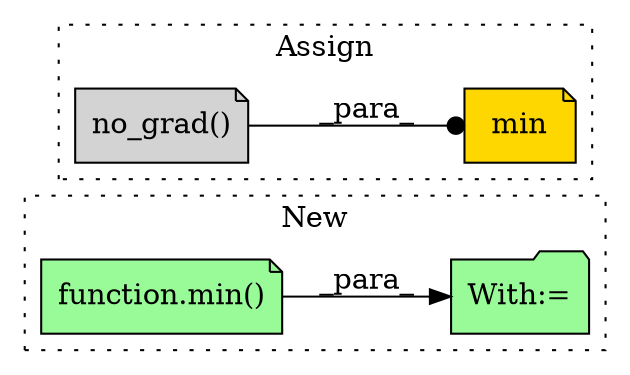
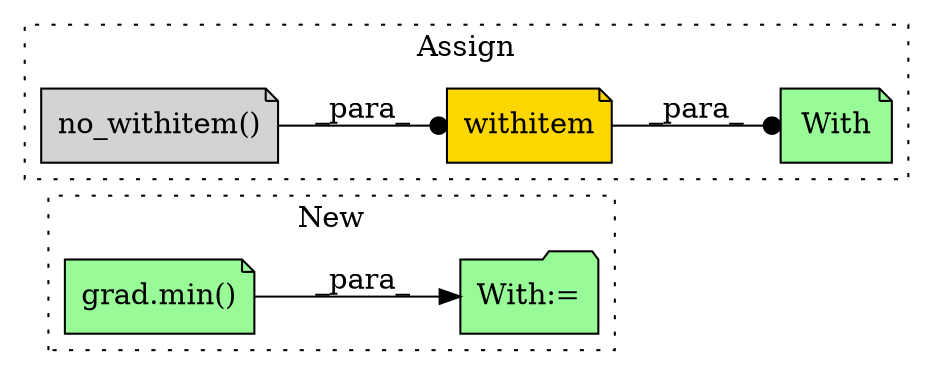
(162, 126) -> (160, 126)
(520, 126) -> (529, 126)
none -> (836, 126)
(162, 297) -> (160, 297)
